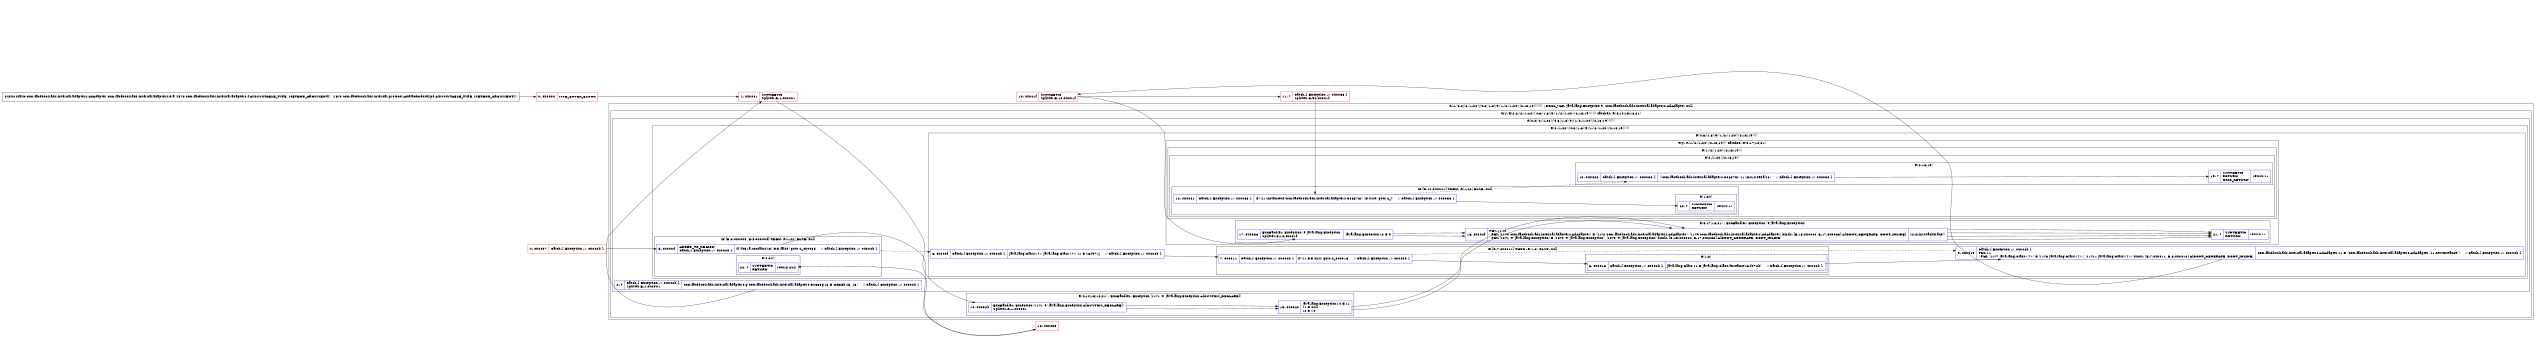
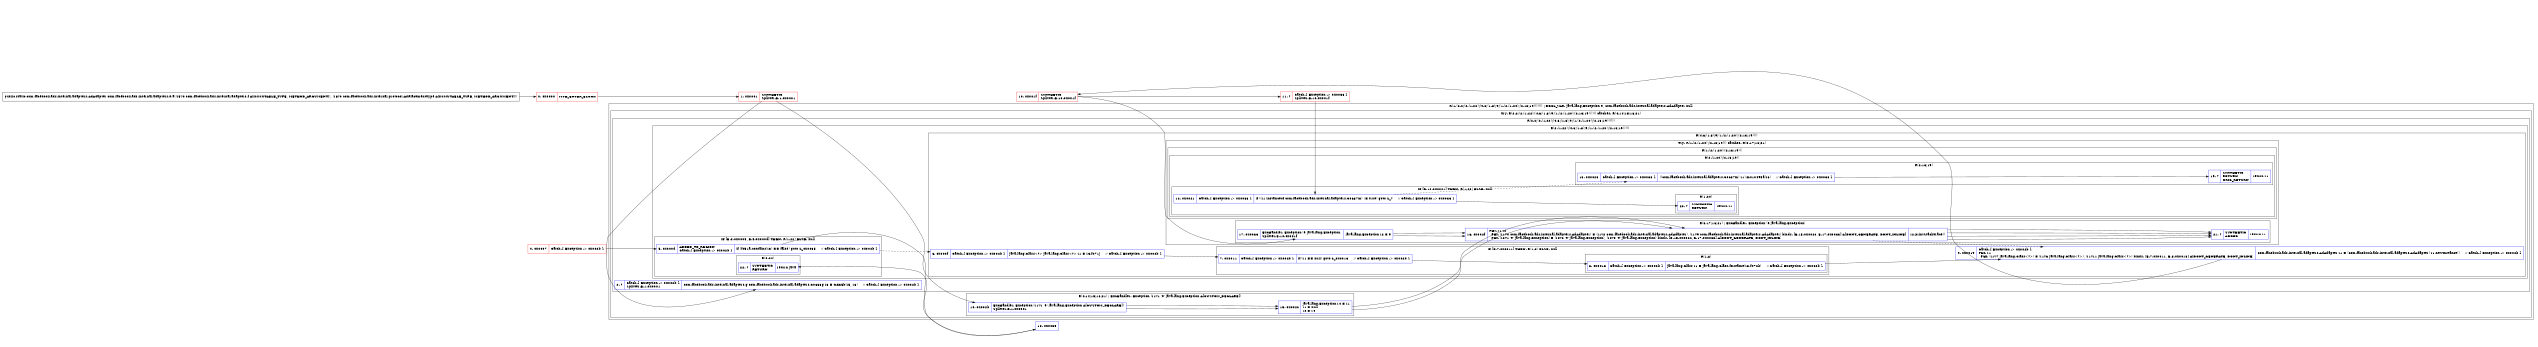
(1312, 98) -> (1312, 98)
(2233, 236) -> (2232, 236)
(607, 246) -> (617, 227)
(1683, 251) -> (1957, 244)
(787, 268) -> (787, 268)
(1047, 326) -> (1047, 326)
